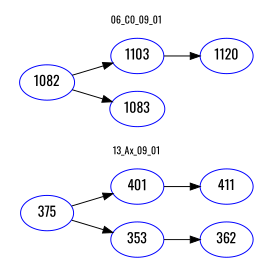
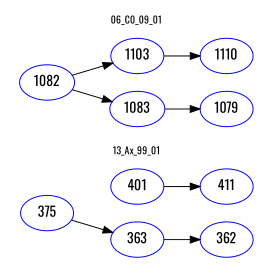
(227, 56) -> (227, 56)
none -> (227, 109)
(137, 152) -> (137, 152)
(87, 201) -> none
(137, 240) -> (137, 240)
